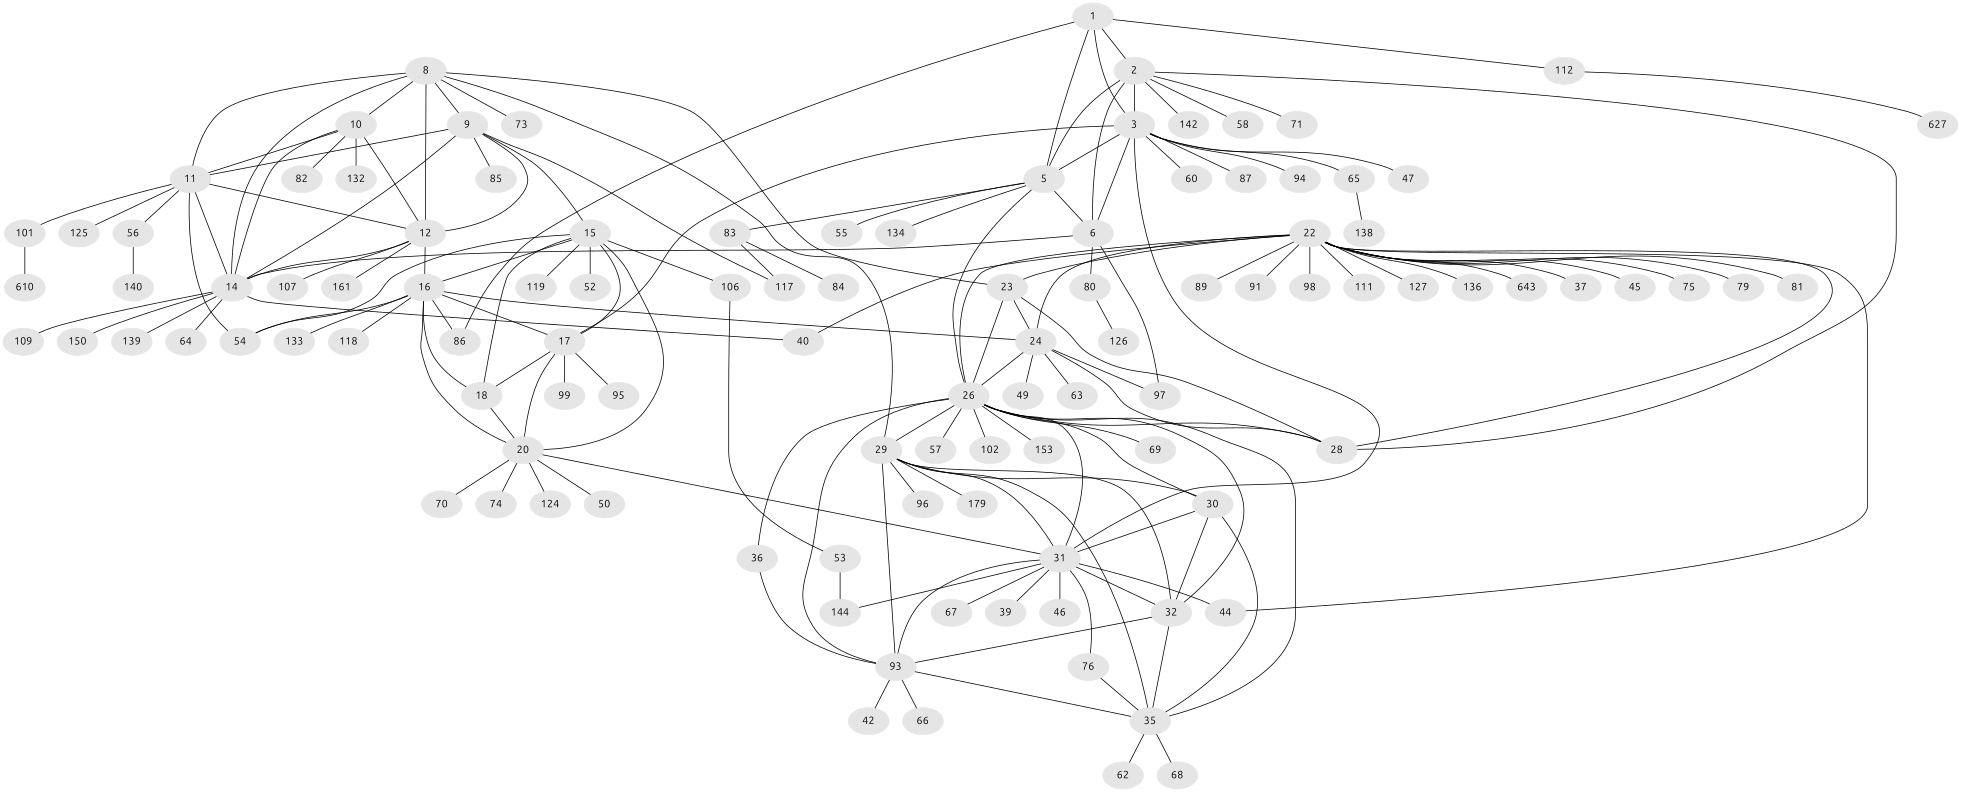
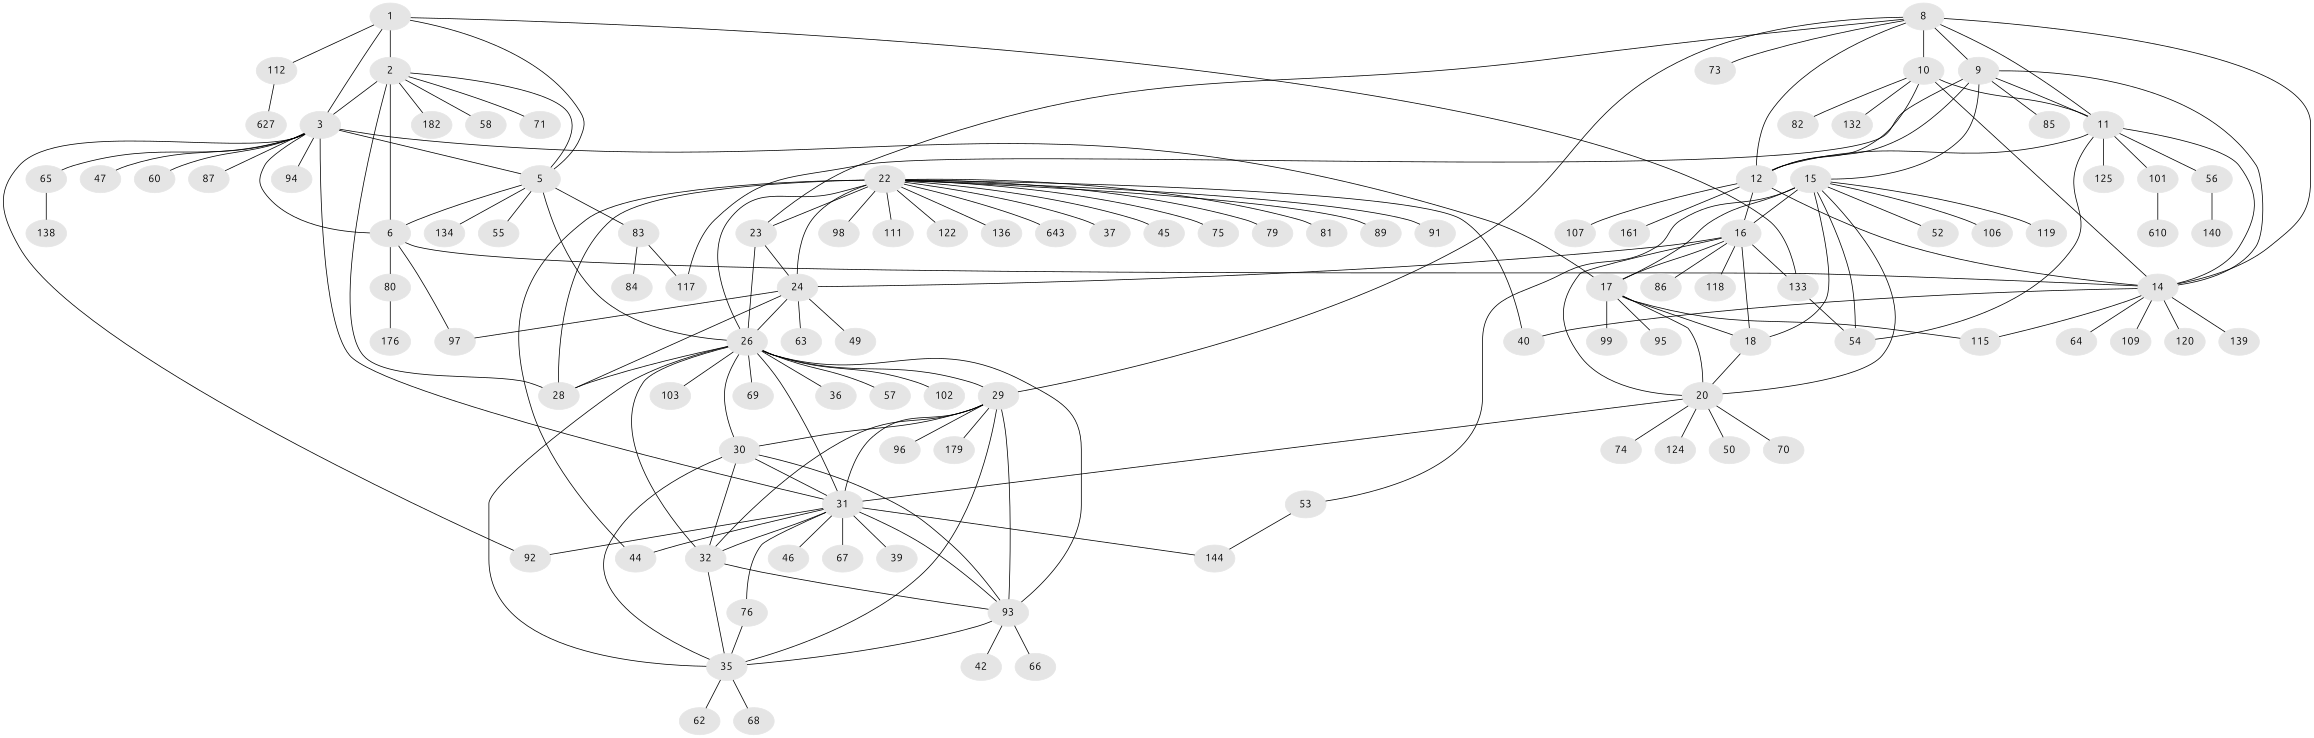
(1189, 125) -> (432, 125)
(743, 133) -> (1131, 64)
(1418, 288) -> (947, 233)
(332, 314) -> (1827, 315)
(78, 342) -> (2185, 342)
(1119, 342) -> (390, 342)
none -> (1980, 342)
(1166, 376) -> none
(729, 448) -> (1523, 291)
(1044, 450) -> (670, 396)
none -> (530, 559)
(802, 637) -> (895, 503)
